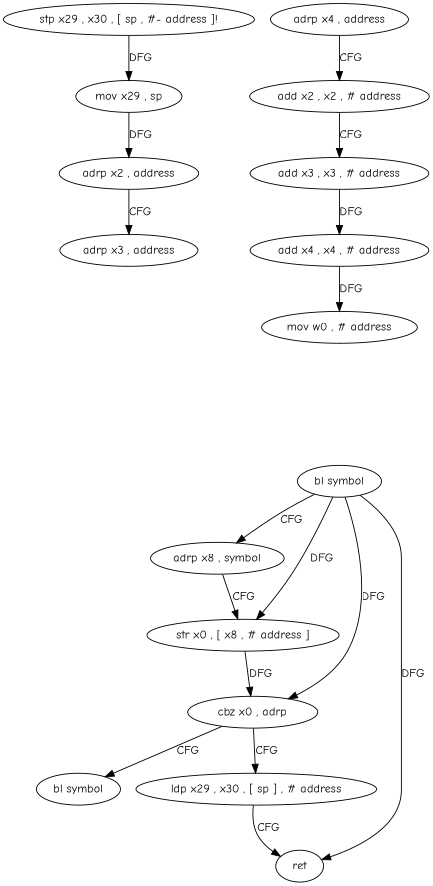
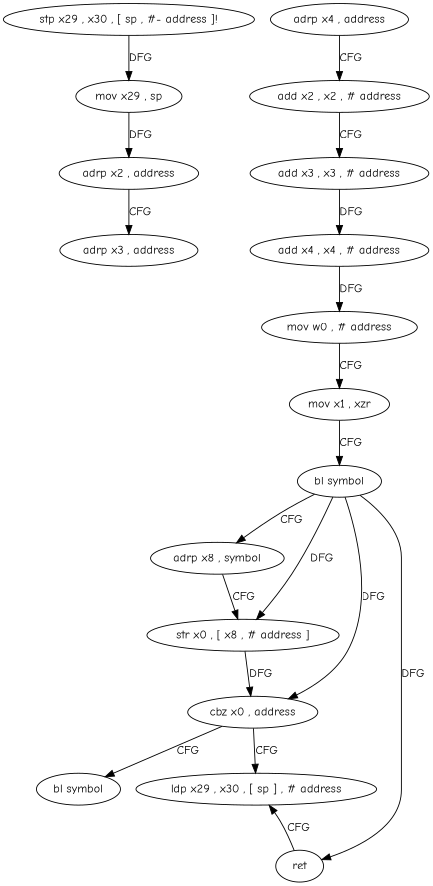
none -> (339, 404)
(253, 712) -> (253, 712)
(256, 832) -> (286, 831)
